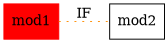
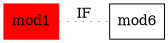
(137, 22) -> (137, 22)
